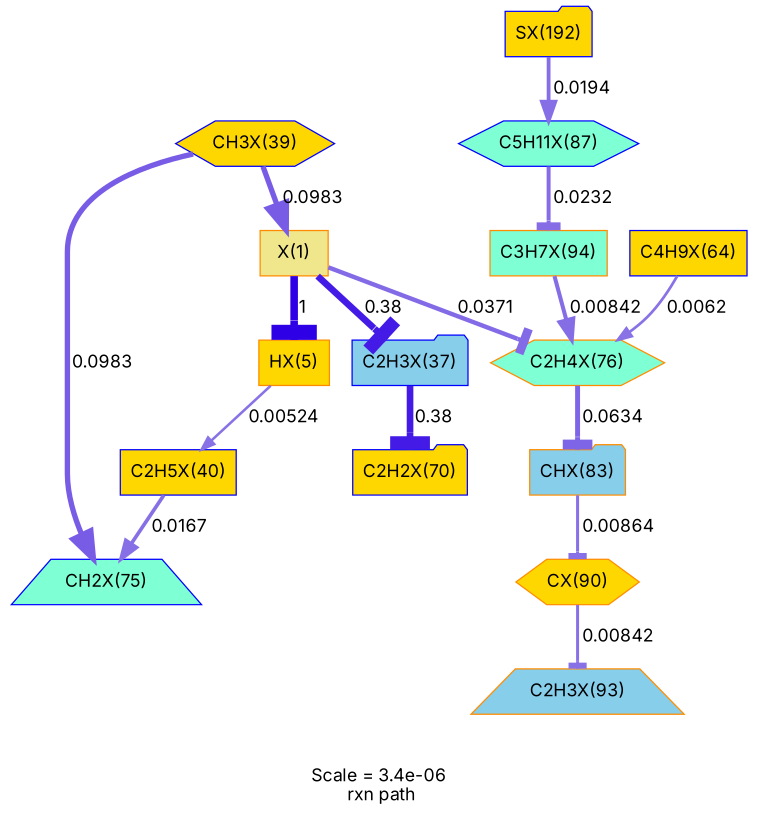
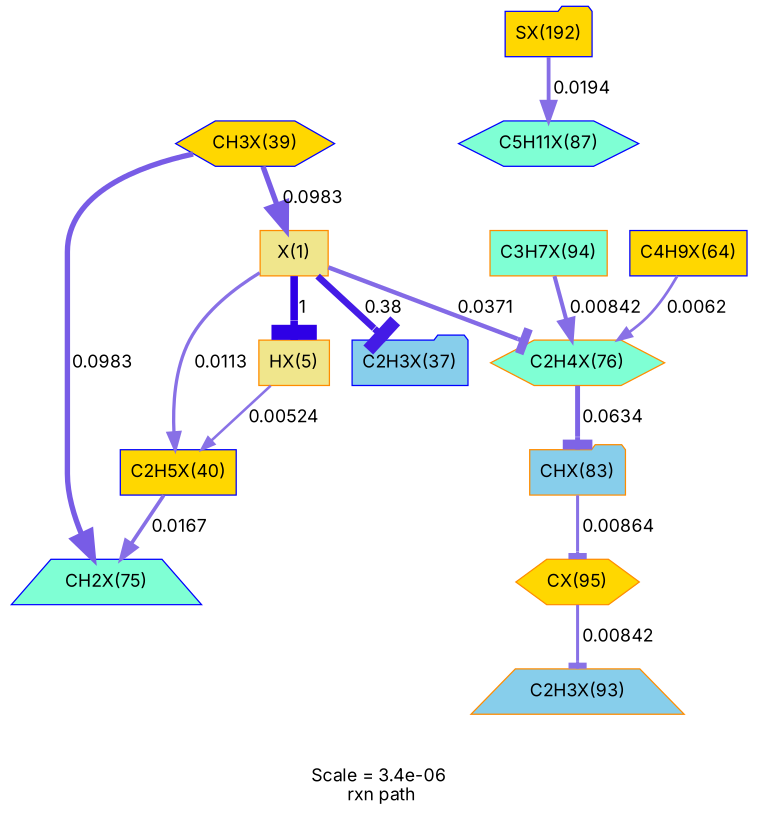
(549, 193) -> none
none -> (191, 339)
(294, 363) -> (294, 363)
(410, 472) -> none
(578, 582) -> (578, 582)
